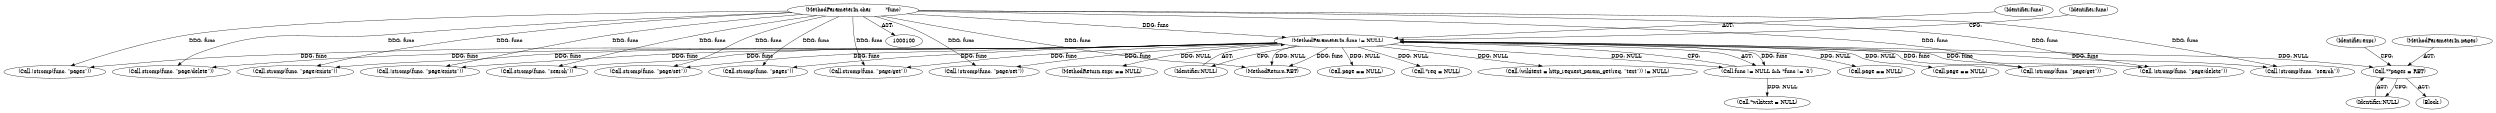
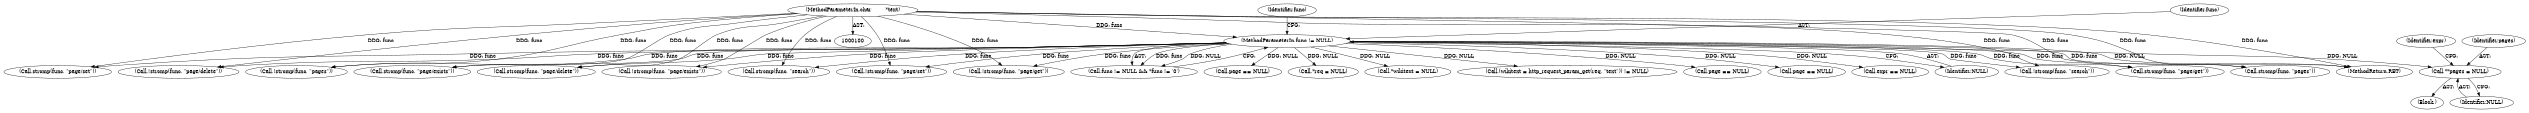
(853, 10) -> (853, 10)
(2442, 41) -> (2494, 41)
(1102, 72) -> (1890, 72)
(2399, 72) -> (2460, 72)
(1767, 86) -> (1348, 56)
